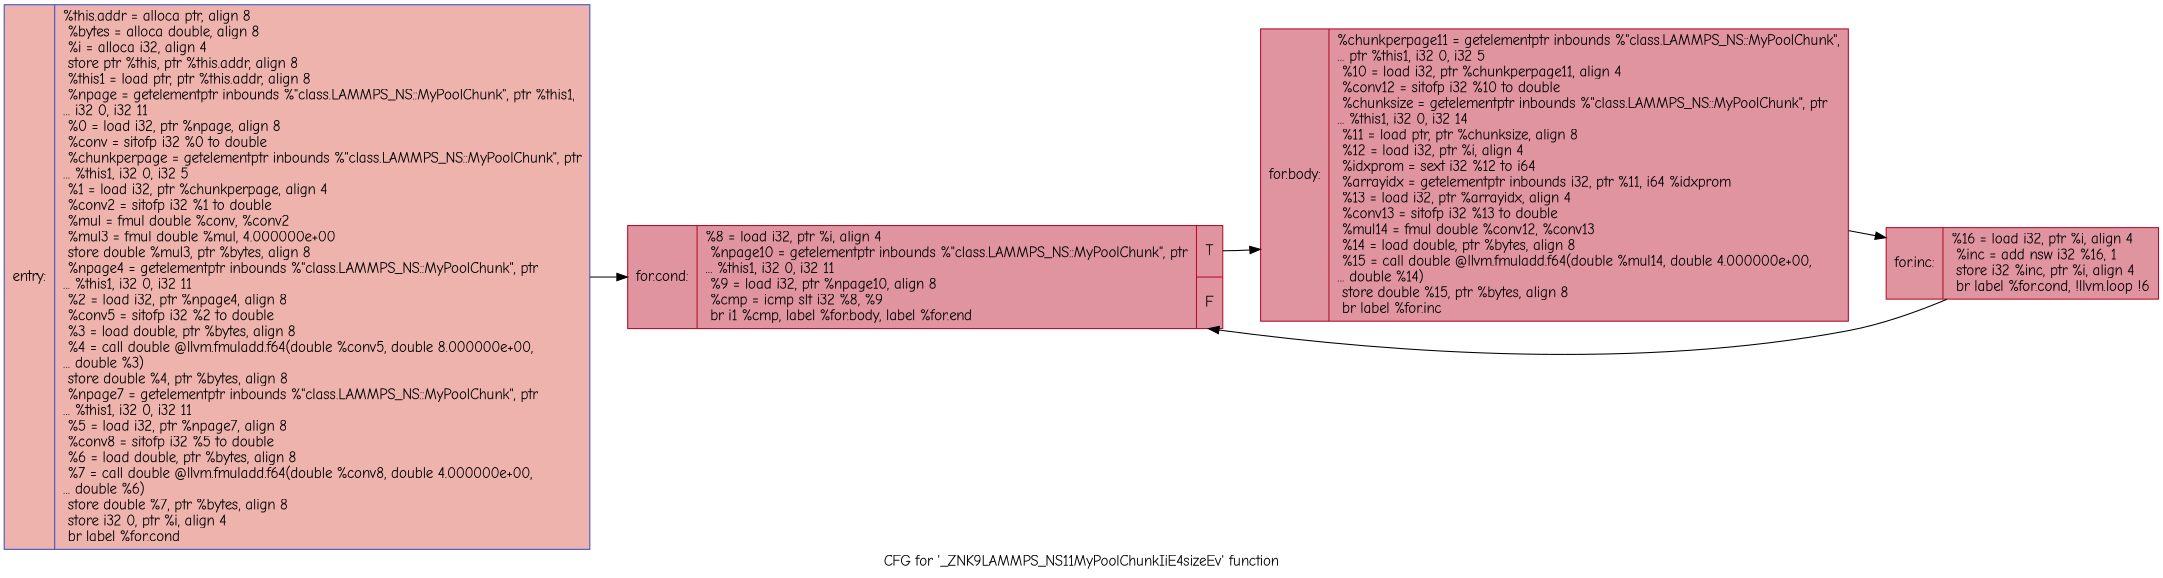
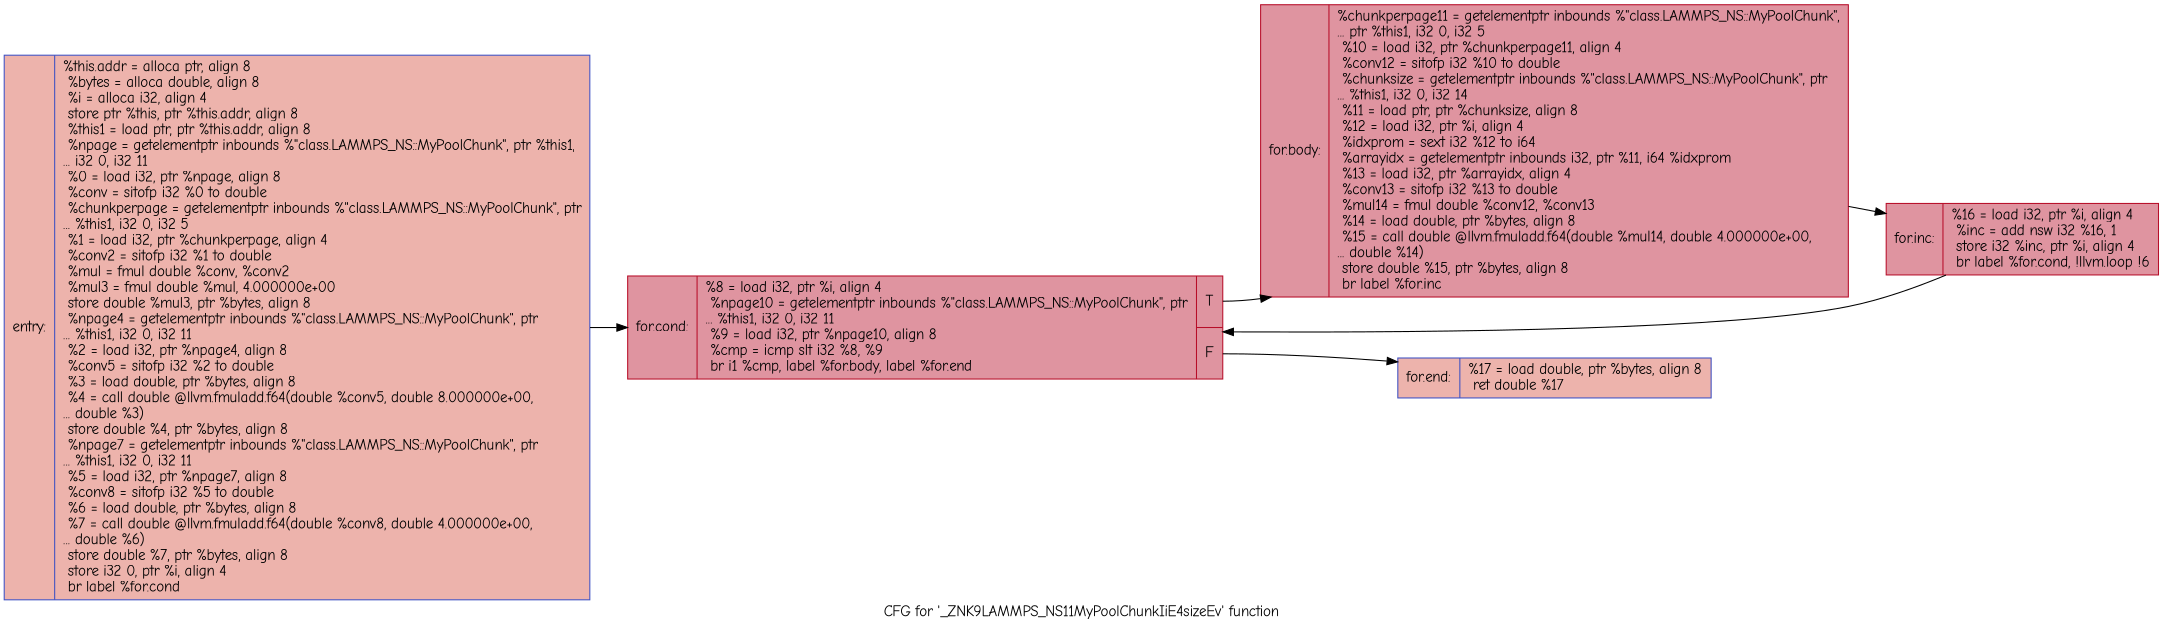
none -> (1554, 378)
